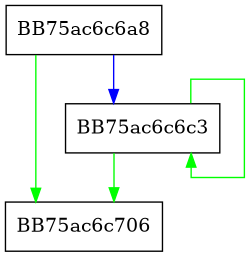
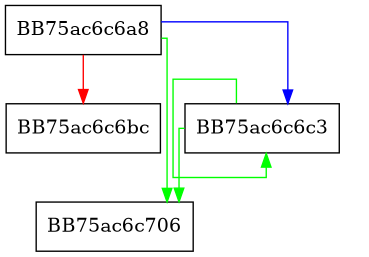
none -> (83, 128)
